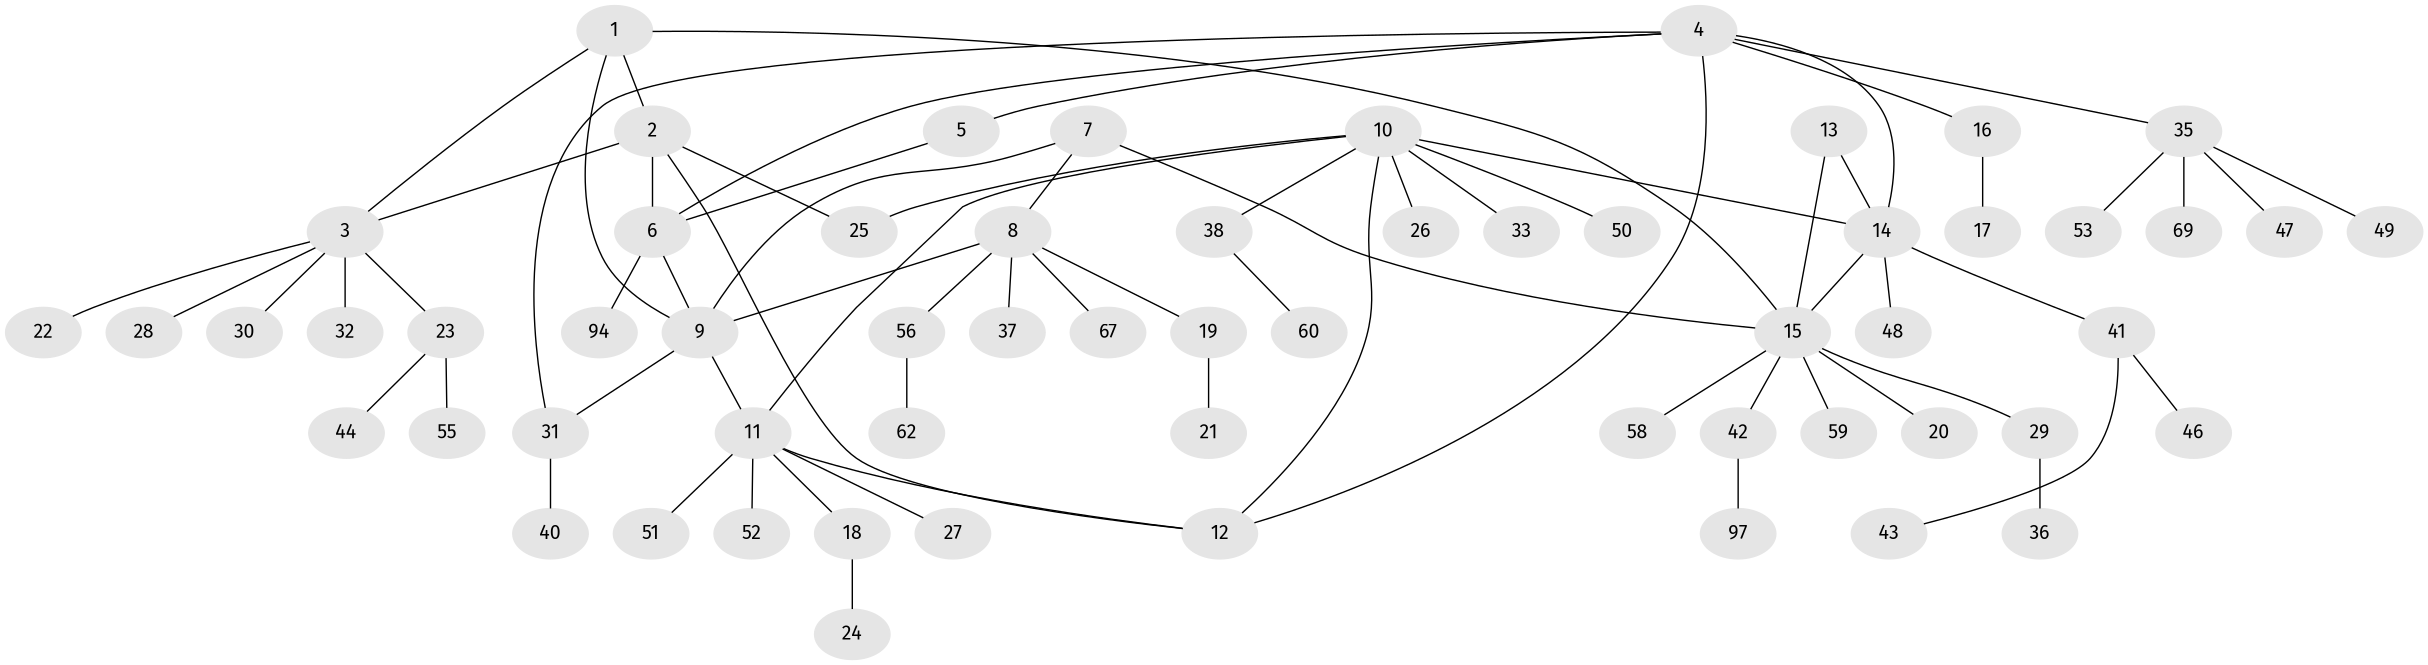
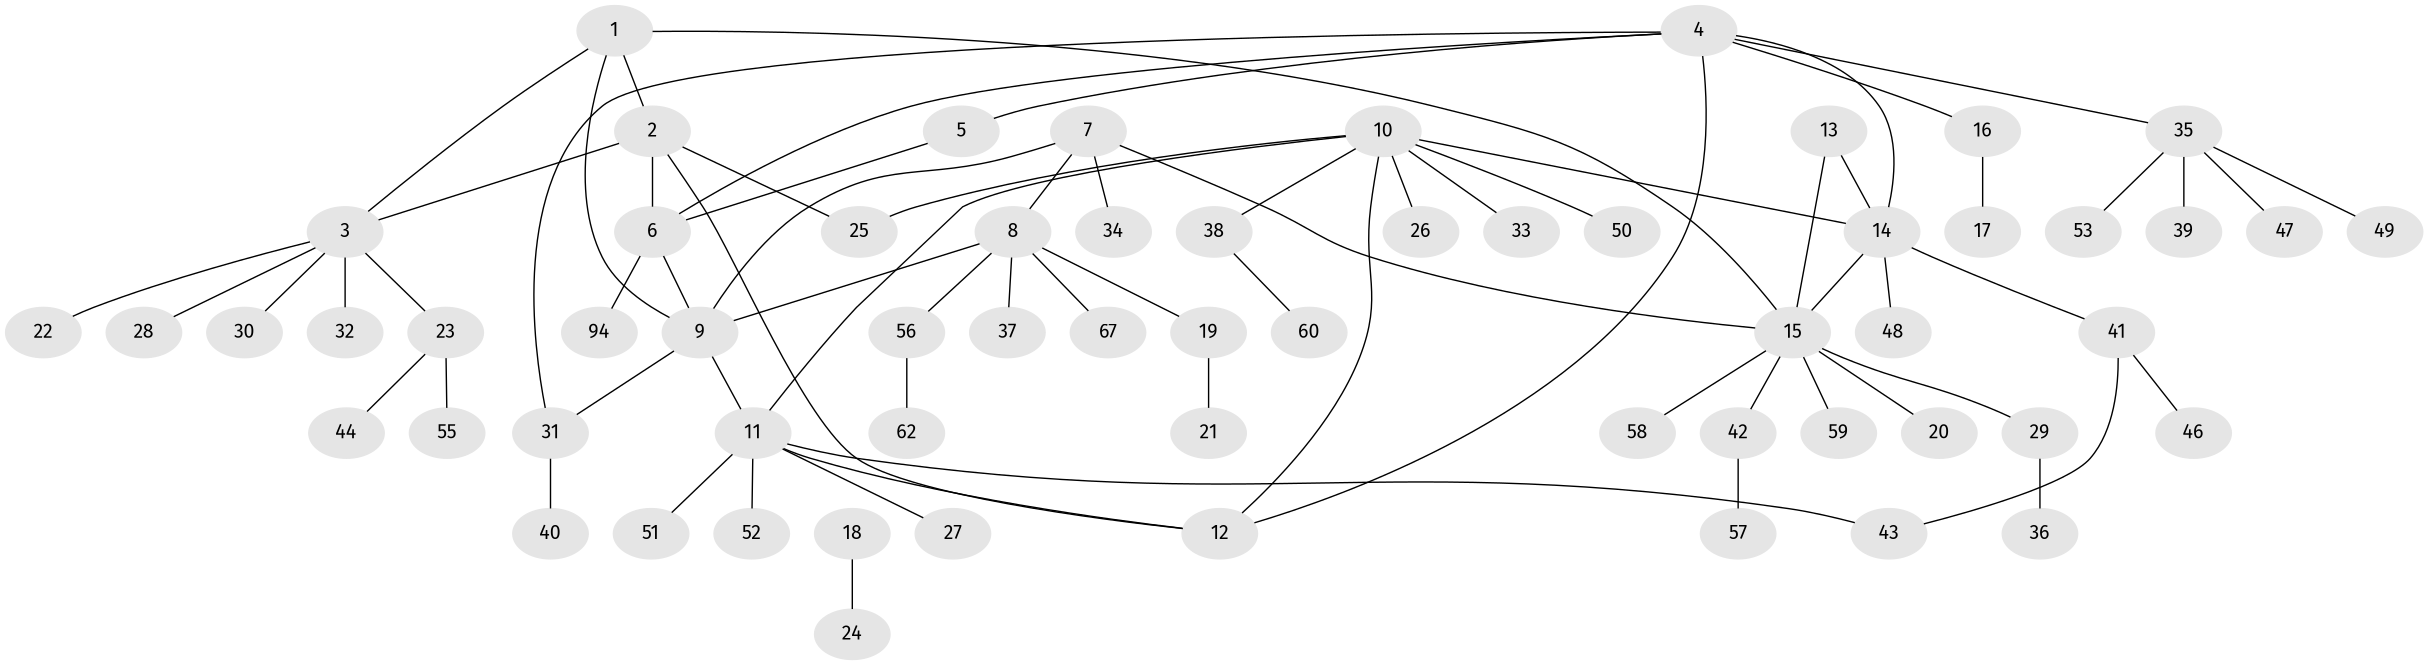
none -> (1114, 232)
(2184, 232) -> (2184, 232)
(803, 483) -> (1321, 483)
(1738, 534) -> (1738, 534)
